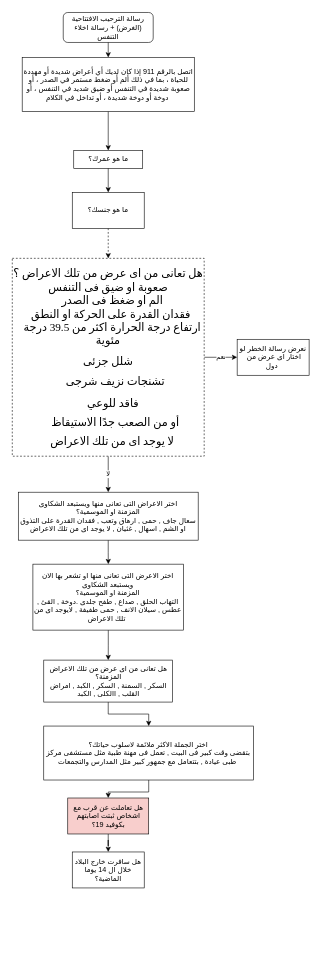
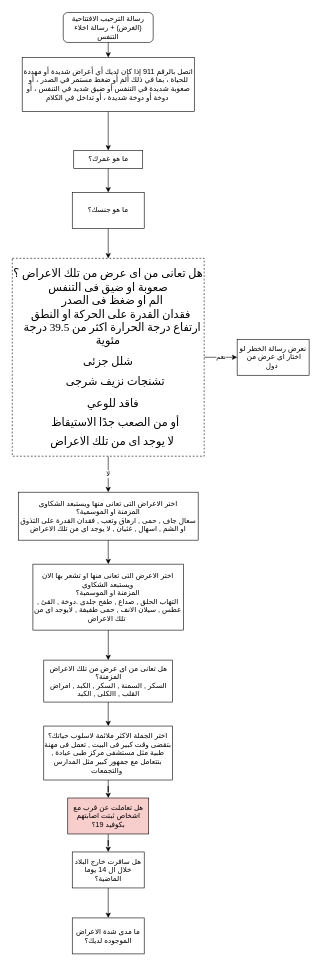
(108, 241) -> (108, 241)
(149, 753) -> (108, 753)
none -> (108, 912)
none -> (108, 936)
